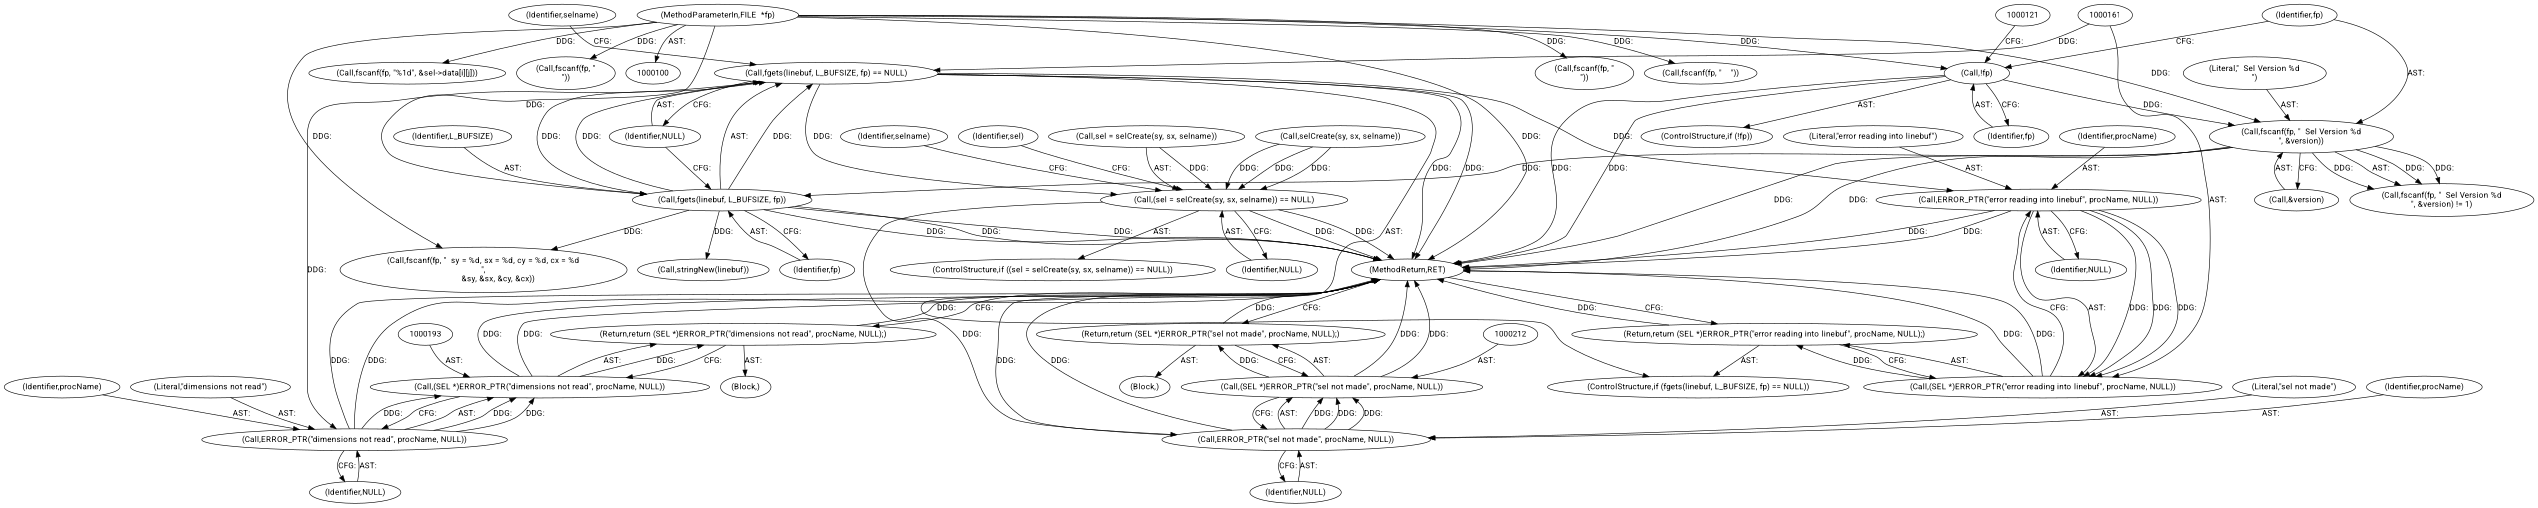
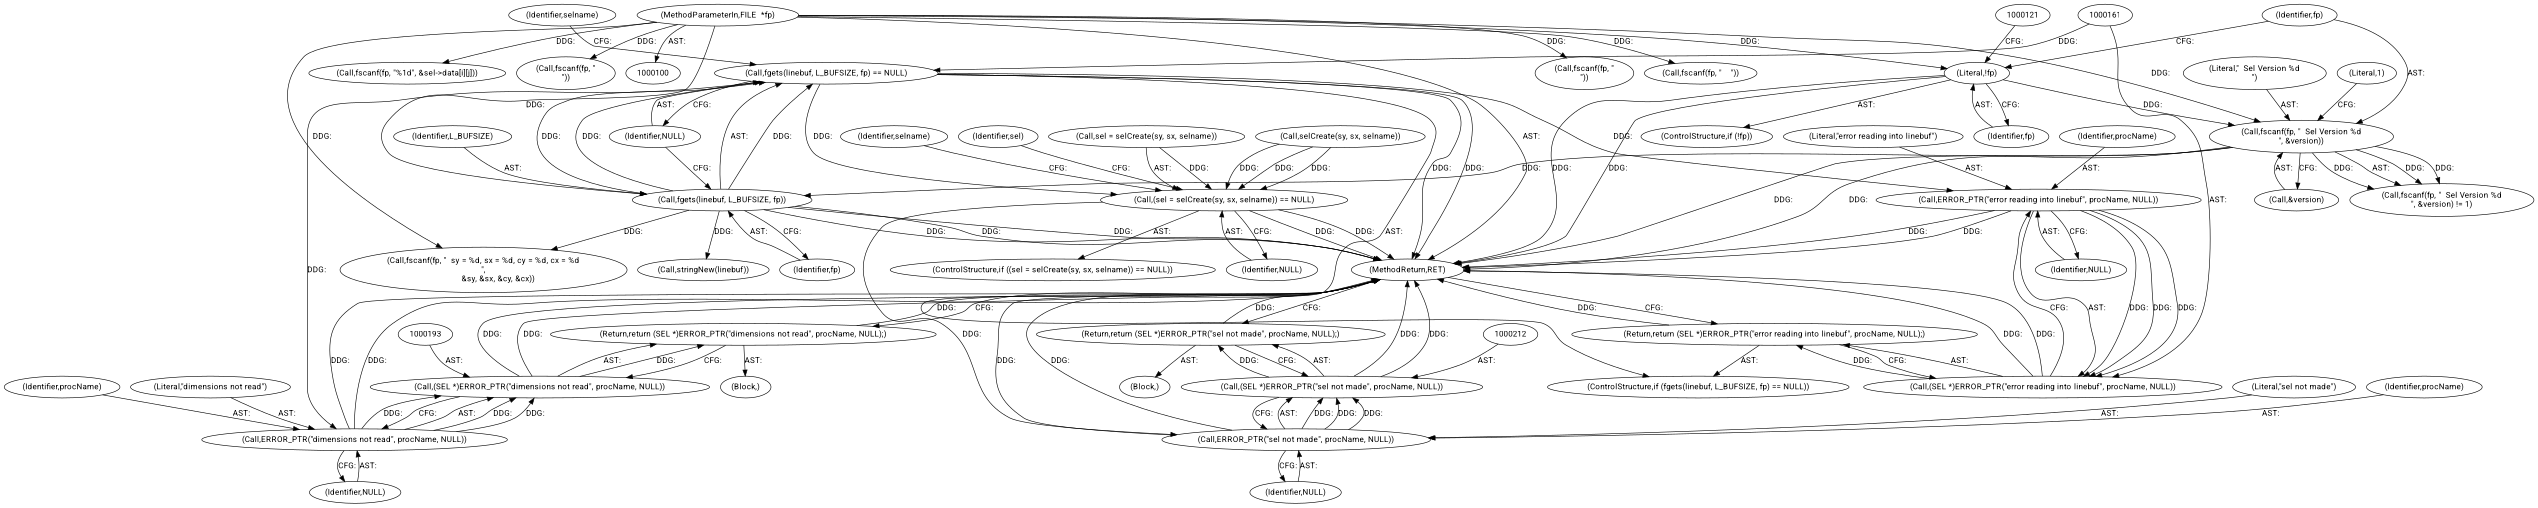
(1977, 73) -> (1977, 73)
none -> (2367, 73)
(1533, 137) -> (1533, 137)
